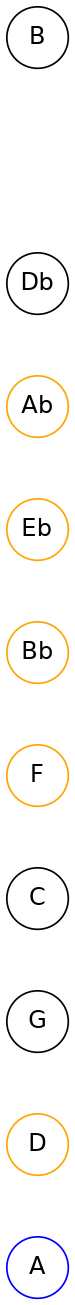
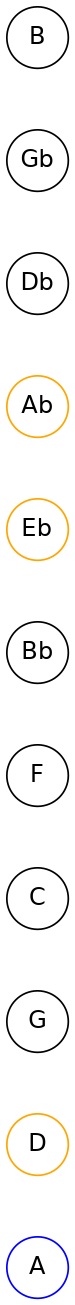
none -> (38, 161)
(38, 653) -> (38, 653)
(38, 776) -> (38, 776)
